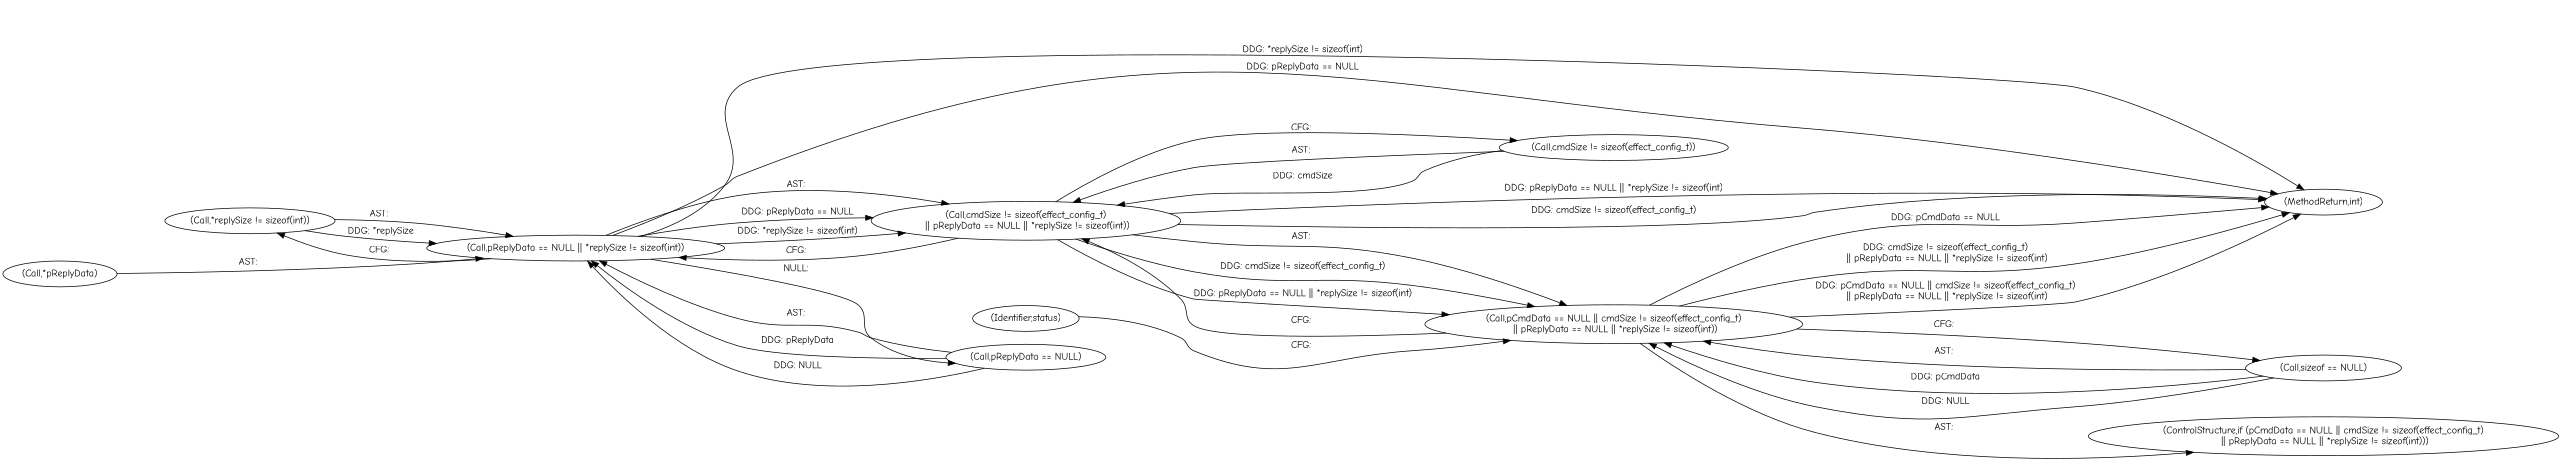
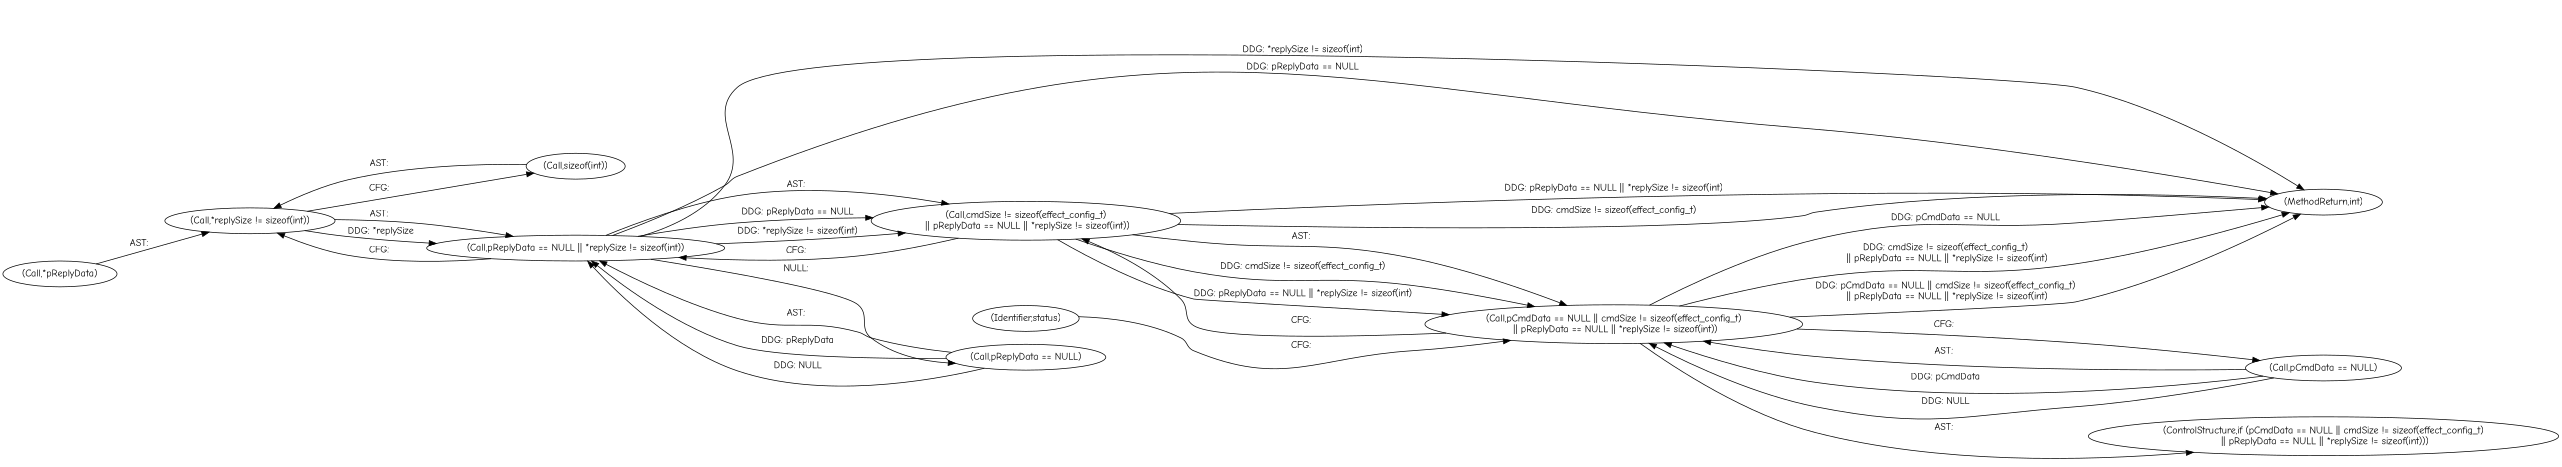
(1614, 148) -> none
none -> (576, 166)
(297, 269) -> (149, 249)
(2323, 368) -> (2323, 368)
